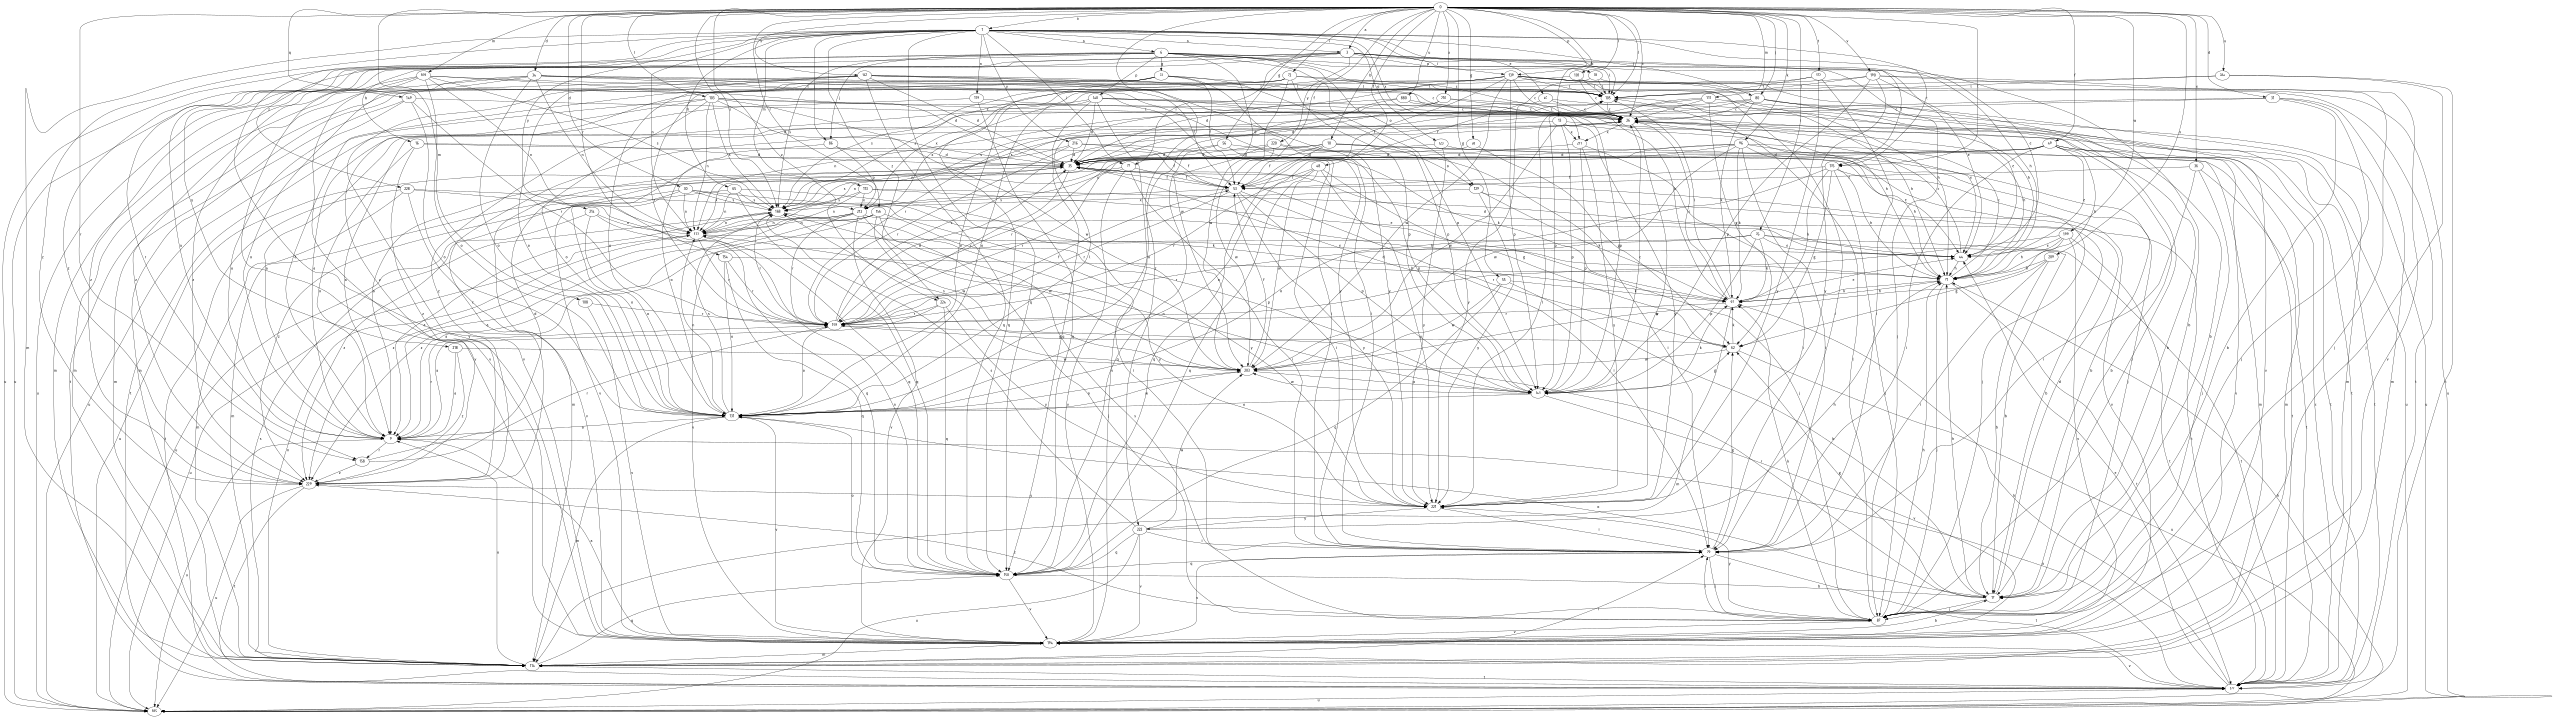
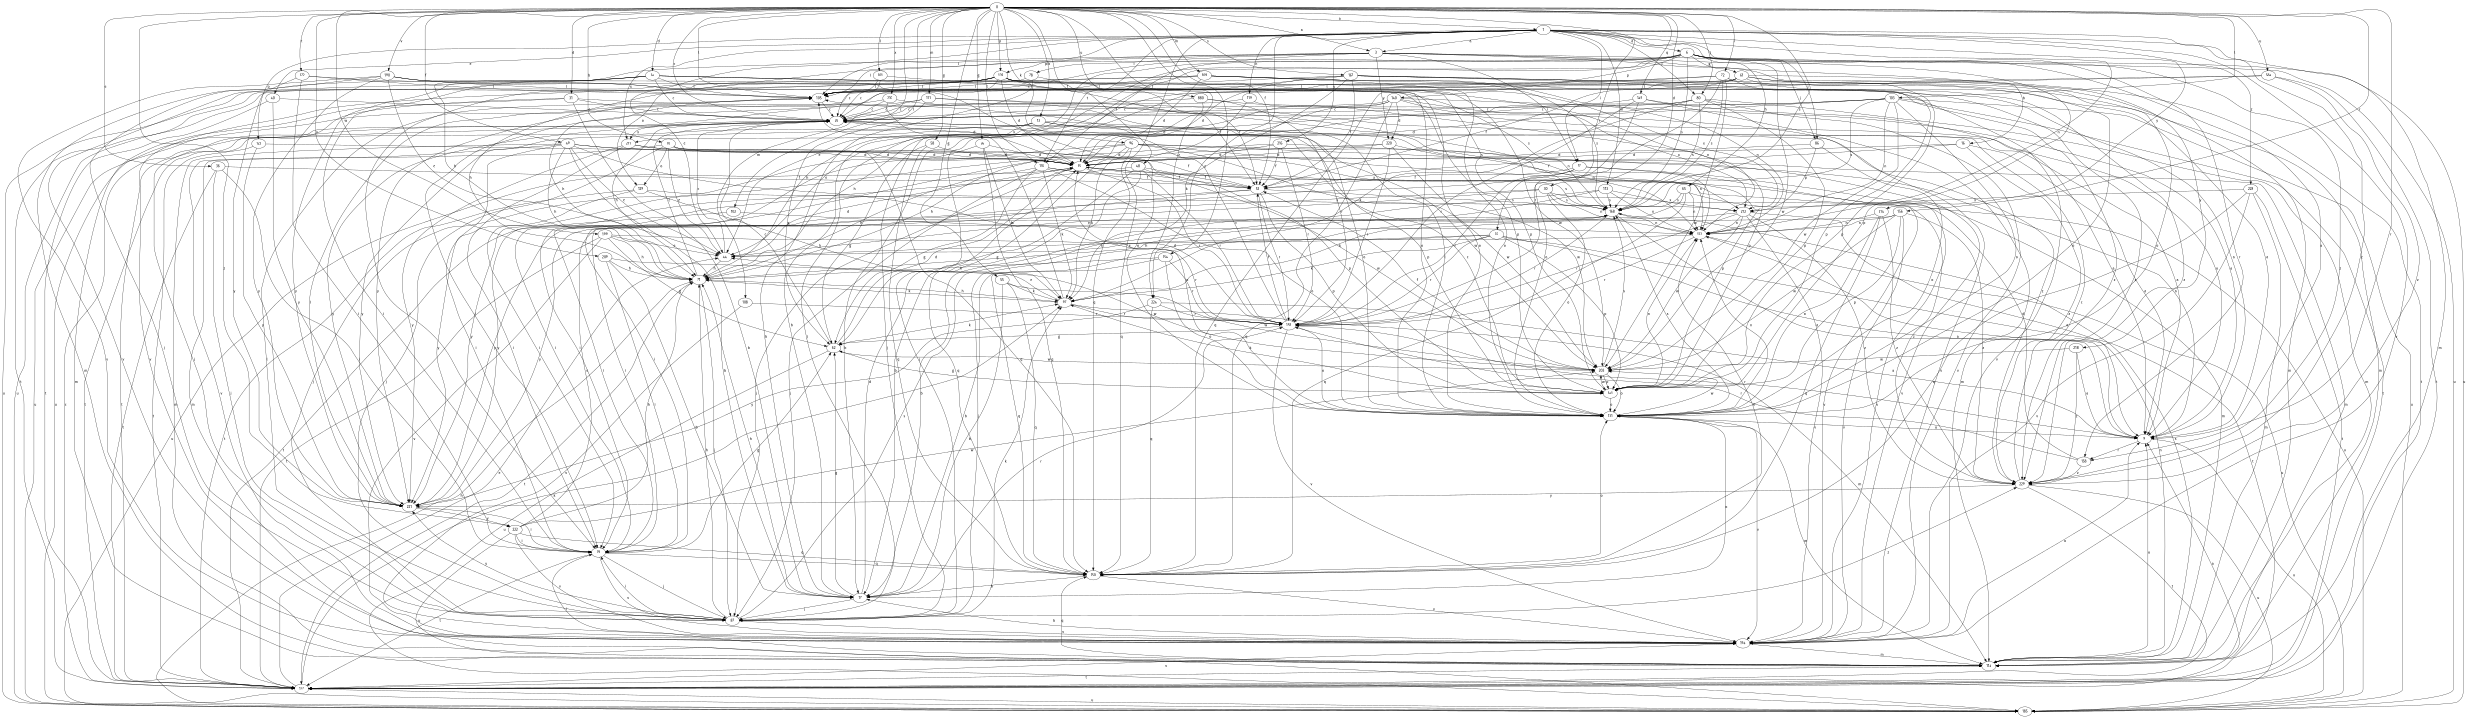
(1090, 132) -> (1398, 120)
(1690, 200) -> (721, 205)
none -> (733, 212)
(990, 343) -> (905, 404)
(1803, 634) -> (1435, 552)
